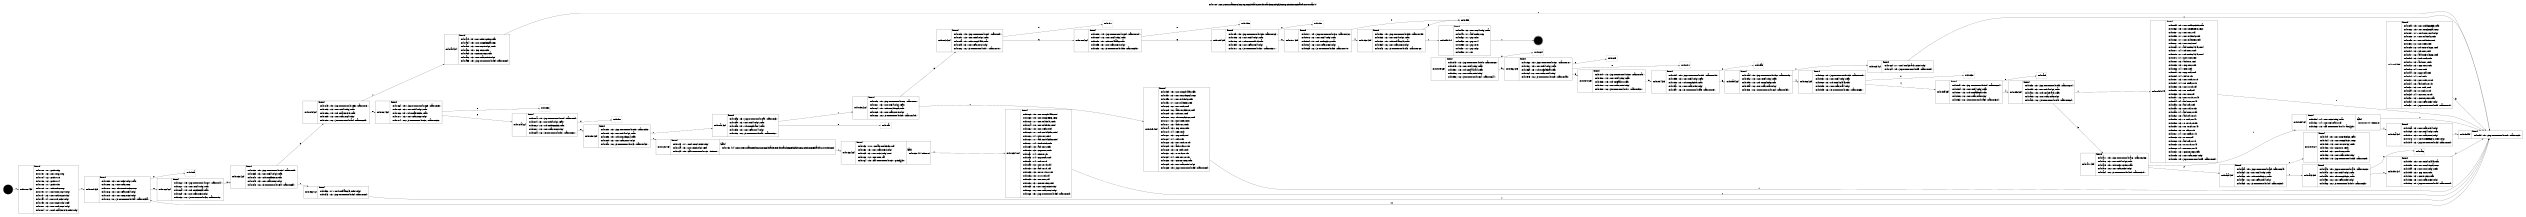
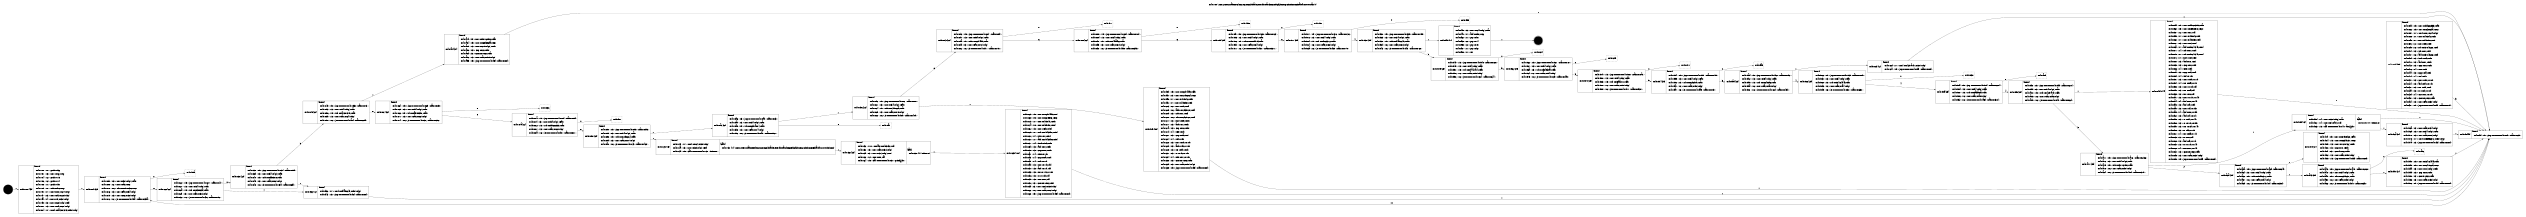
(1440, 22) -> (1426, 55)
(1625, 67) -> (1662, 68)
none -> (263, 192)
